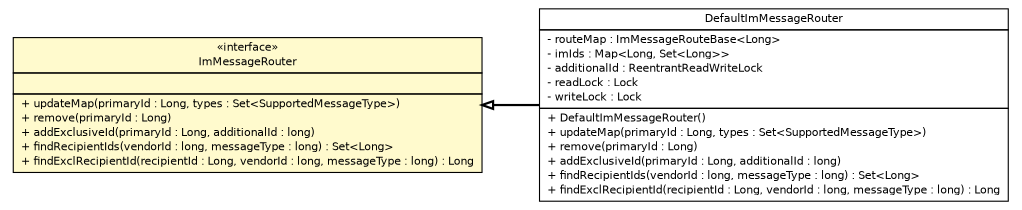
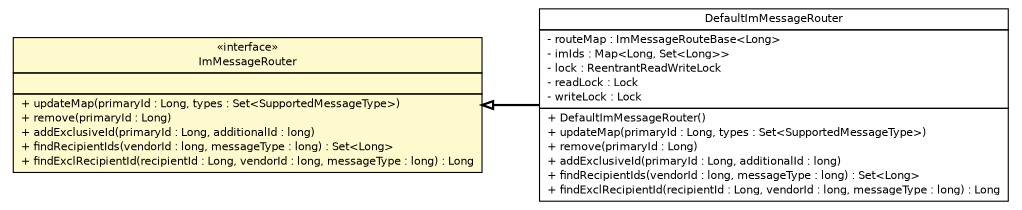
(656, 69) -> (635, 69)
